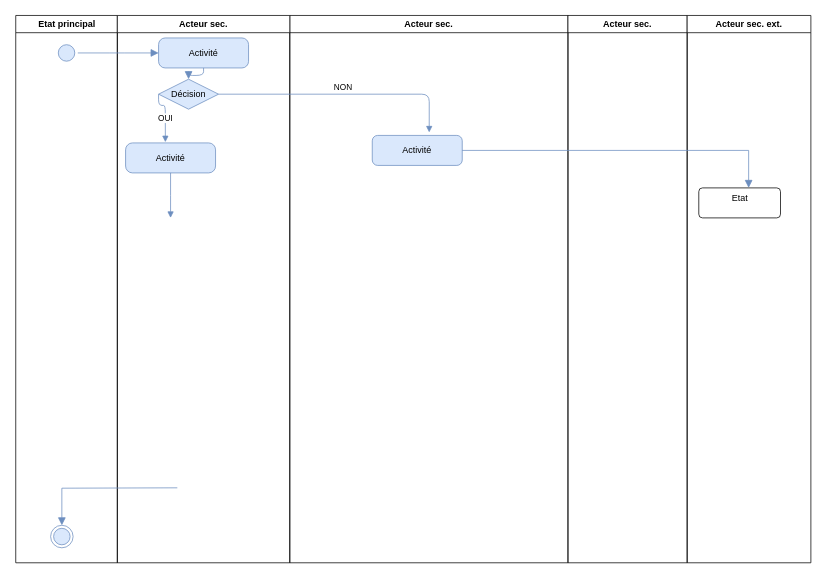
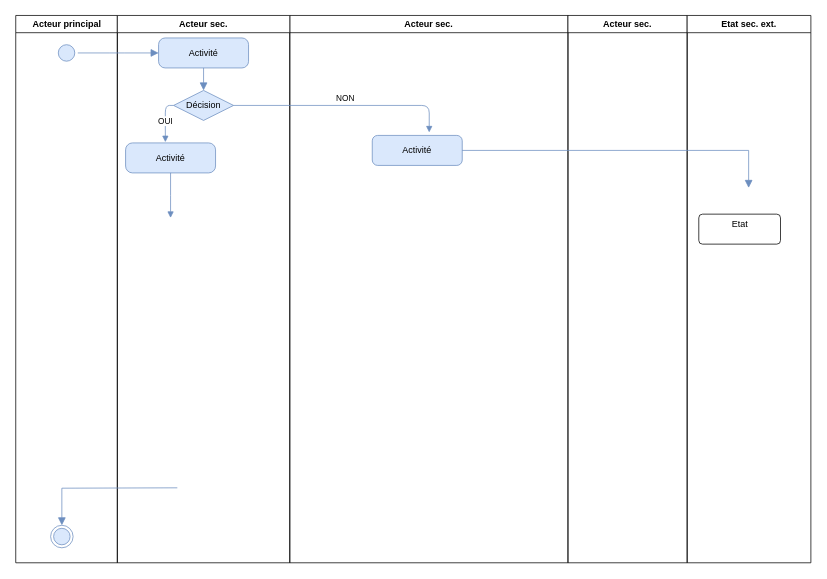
(67, 24) -> (67, 24)
(749, 24) -> (749, 24)
(189, 94) -> (204, 105)
(740, 203) -> (740, 229)
